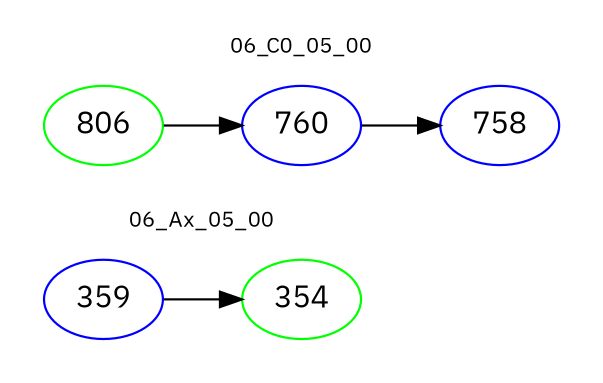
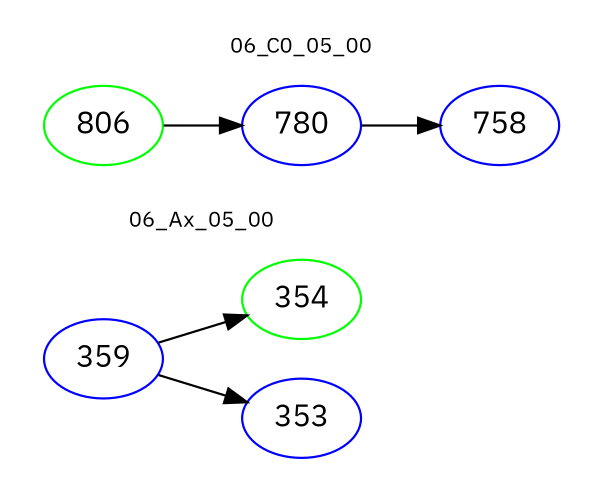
(302, 125) -> (302, 125)
none -> (302, 418)
